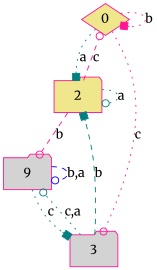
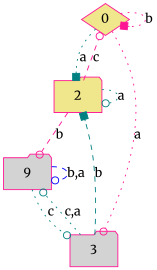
(138, 135) -> (138, 135)
(44, 214) -> (44, 214)
